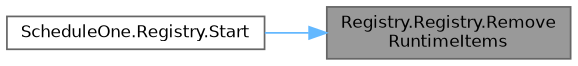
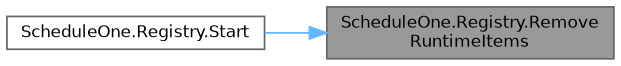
(449, 33) -> (470, 33)
